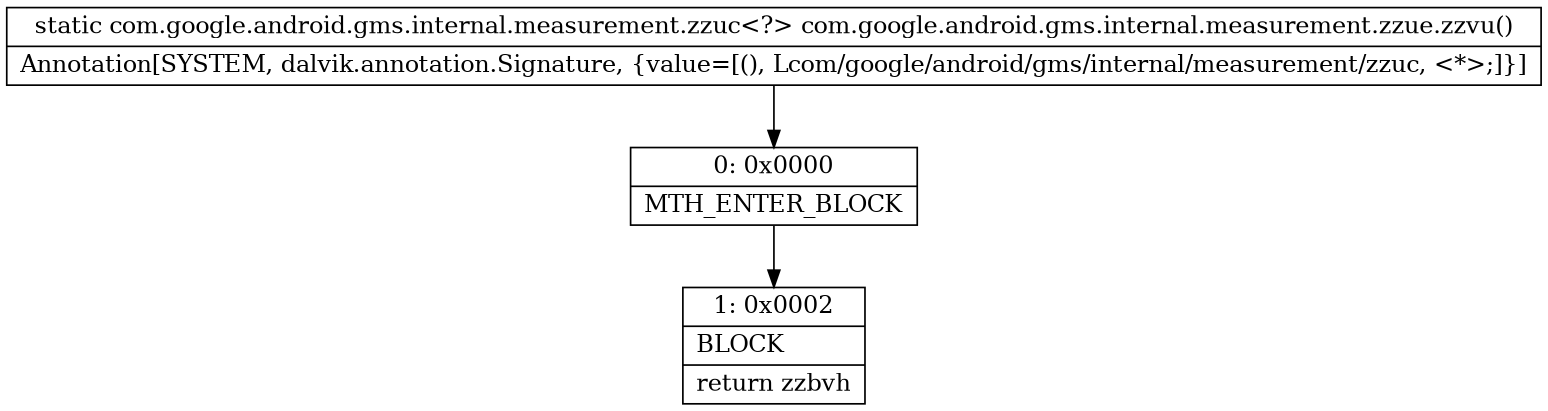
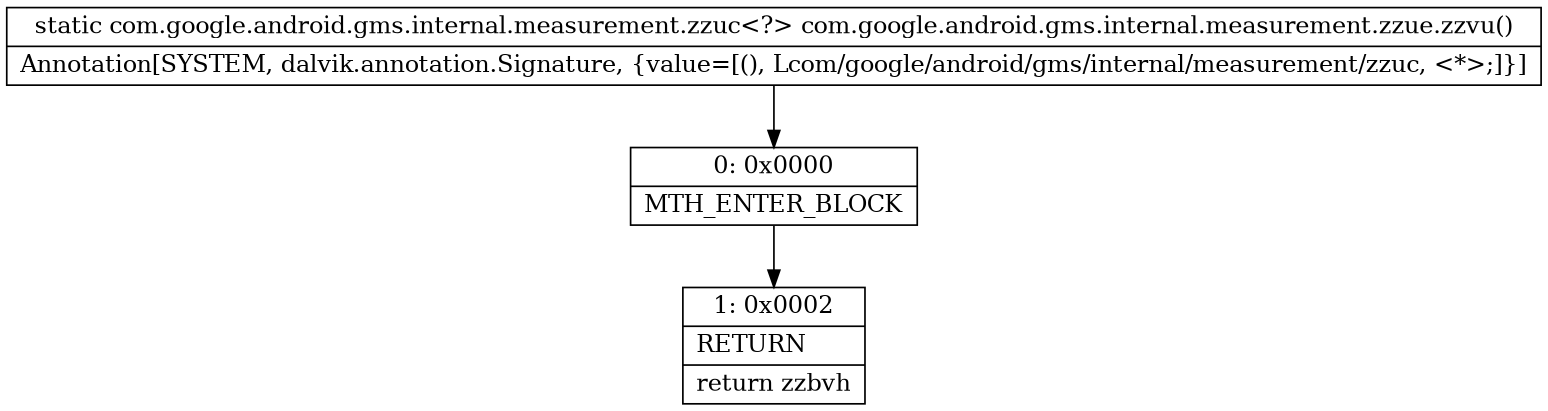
(740, 345) -> (751, 345)
